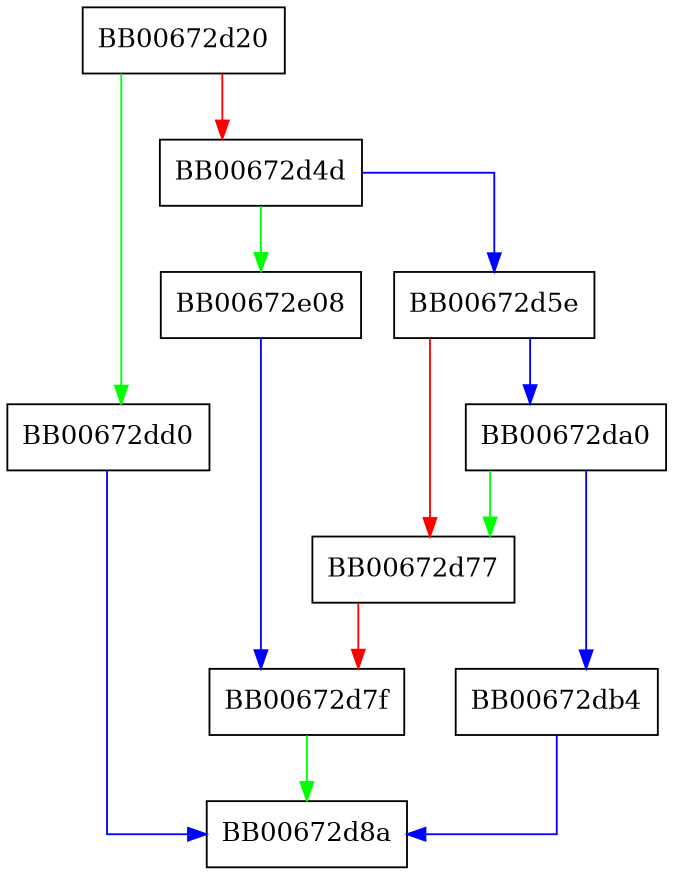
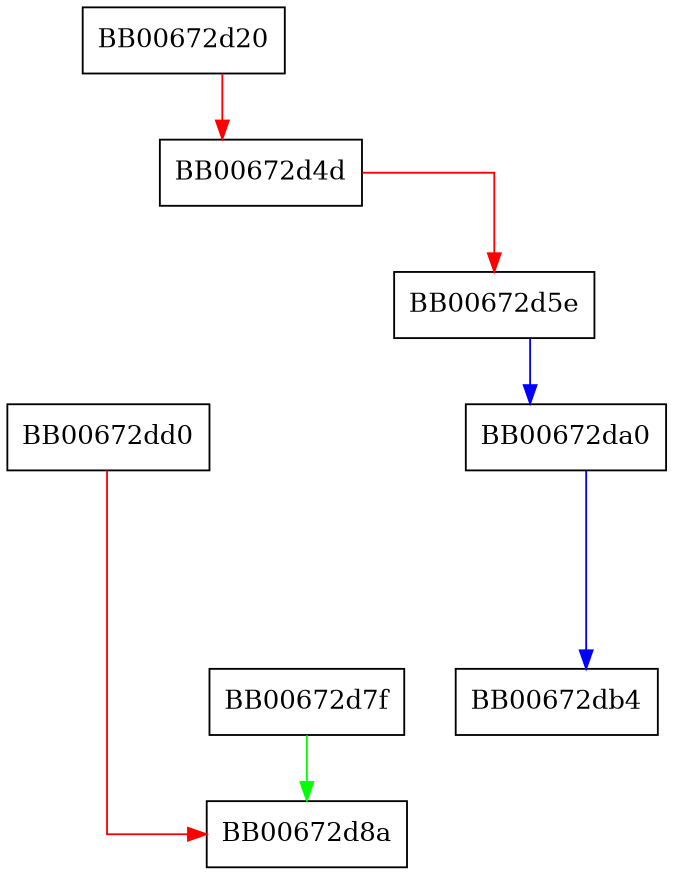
(469, 173) -> (469, 173)
(121, 230) -> none
(261, 305) -> none
(413, 570) -> none
(107, 693) -> (107, 693)
(541, 834) -> none
